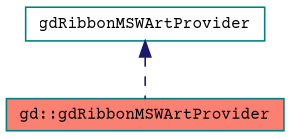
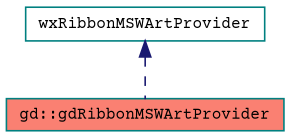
(145, 24) -> (145, 24)
